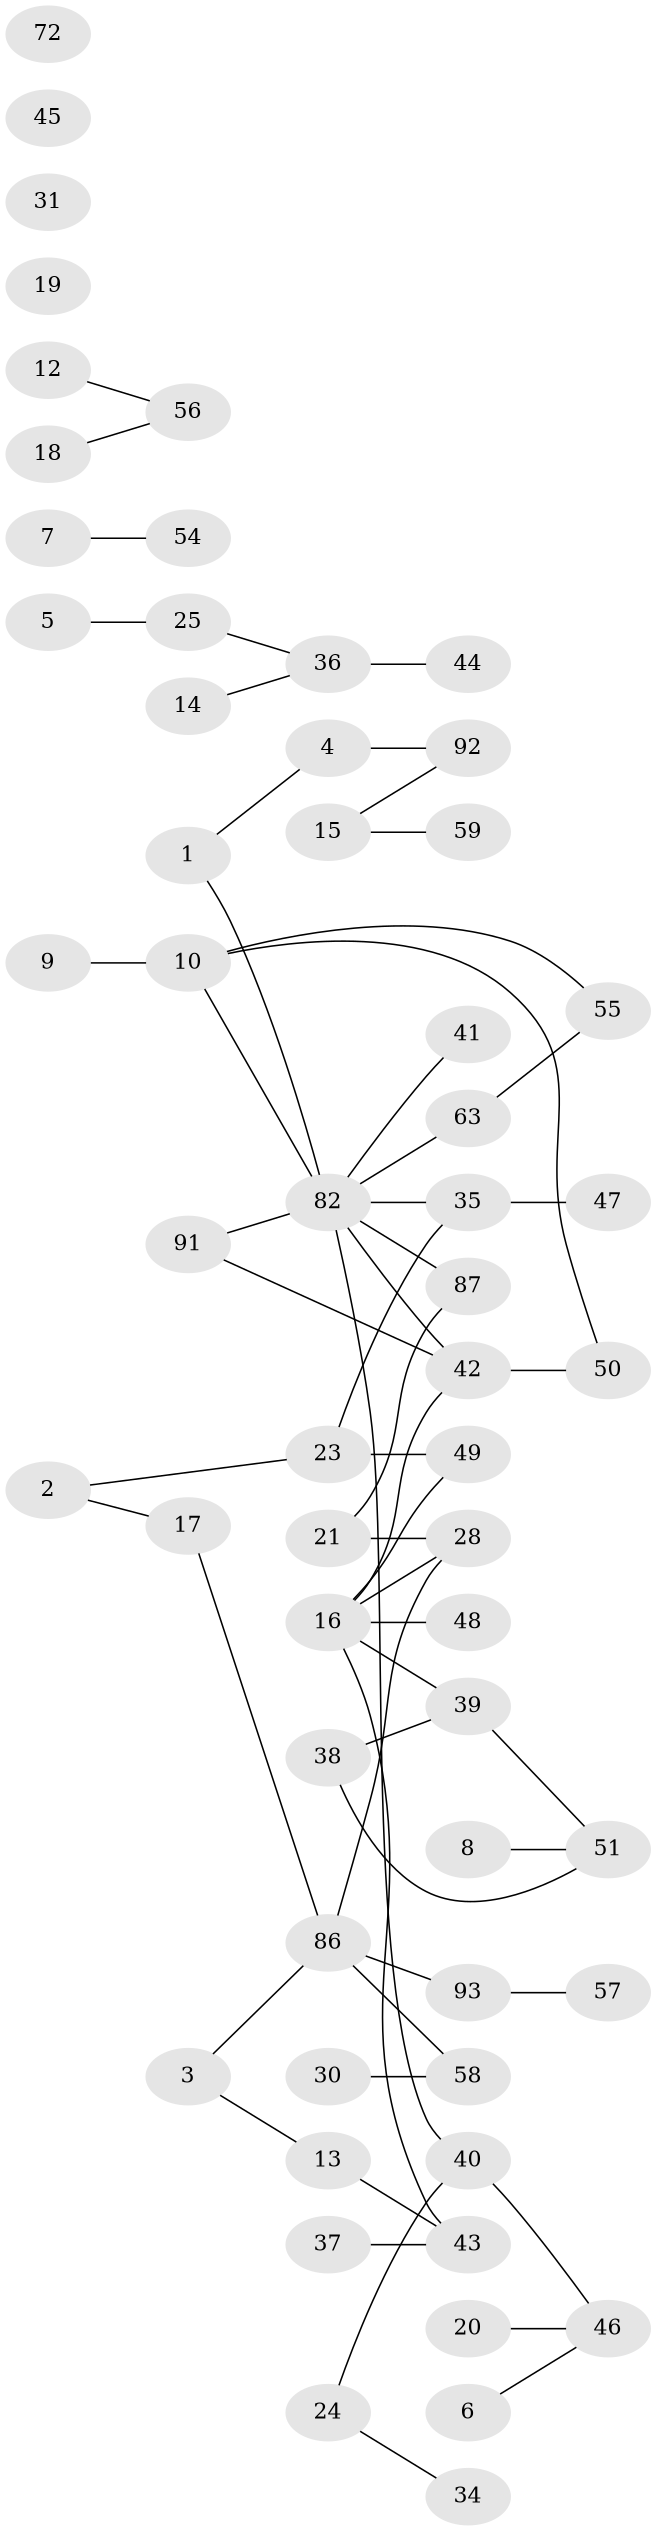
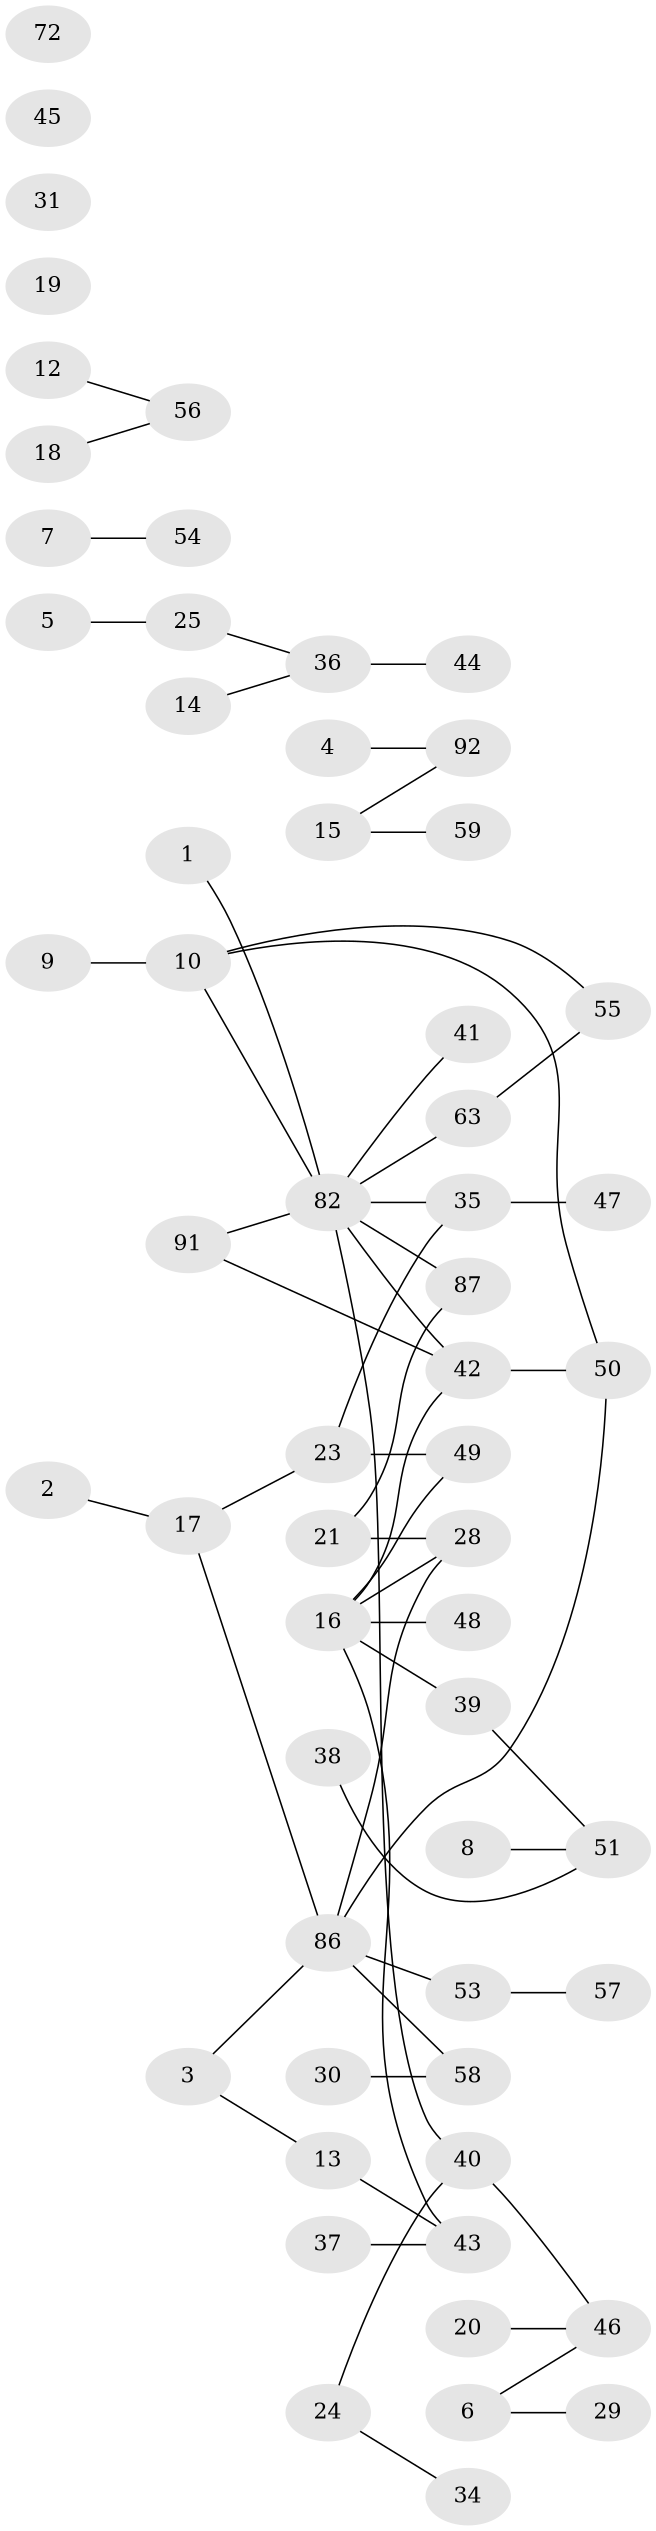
(258, 802) -> none
(188, 1472) -> (258, 1490)
none -> (541, 1694)
(398, 1732) -> none
(468, 1993) -> (468, 1993)
none -> (608, 2413)
